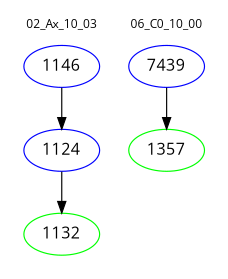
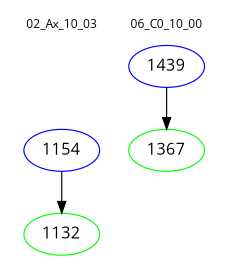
(62, 66) -> none
(167, 66) -> (167, 66)
(62, 150) -> (62, 150)
(167, 150) -> (167, 150)
